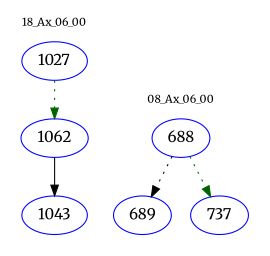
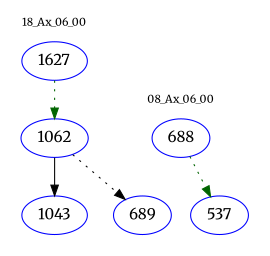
(55, 61) -> (55, 61)
(164, 172) -> (89, 169)
(220, 215) -> (220, 215)
